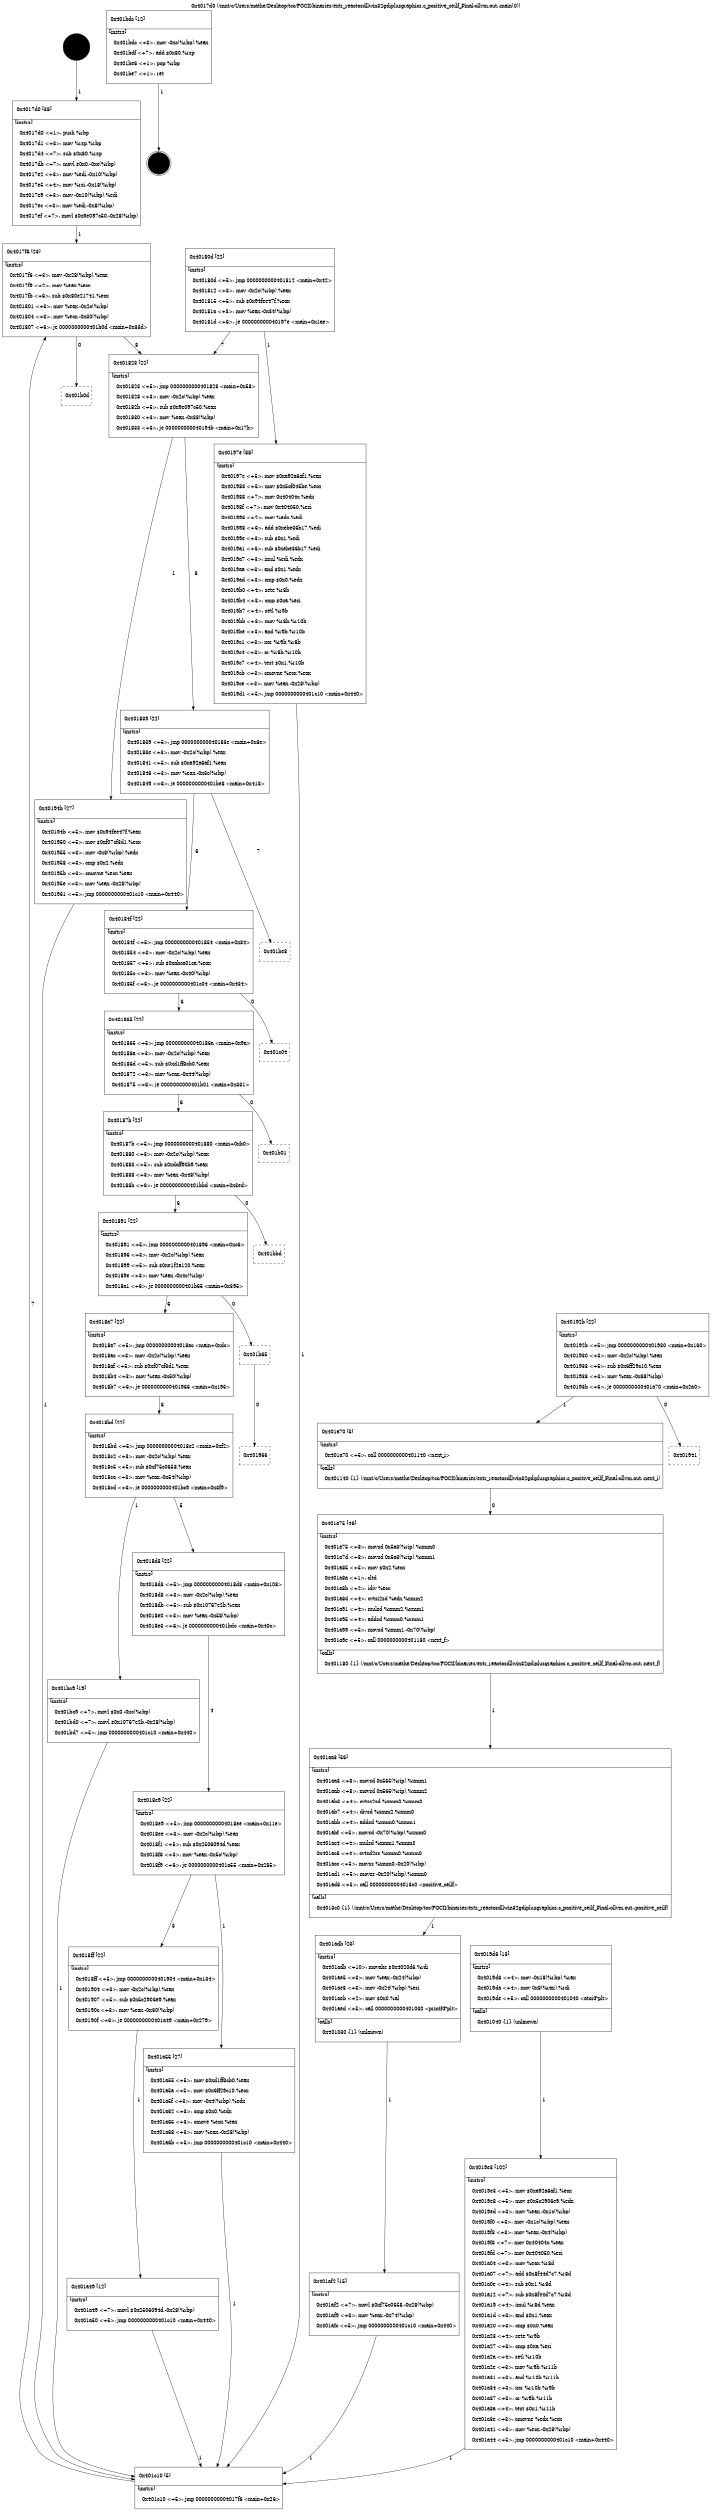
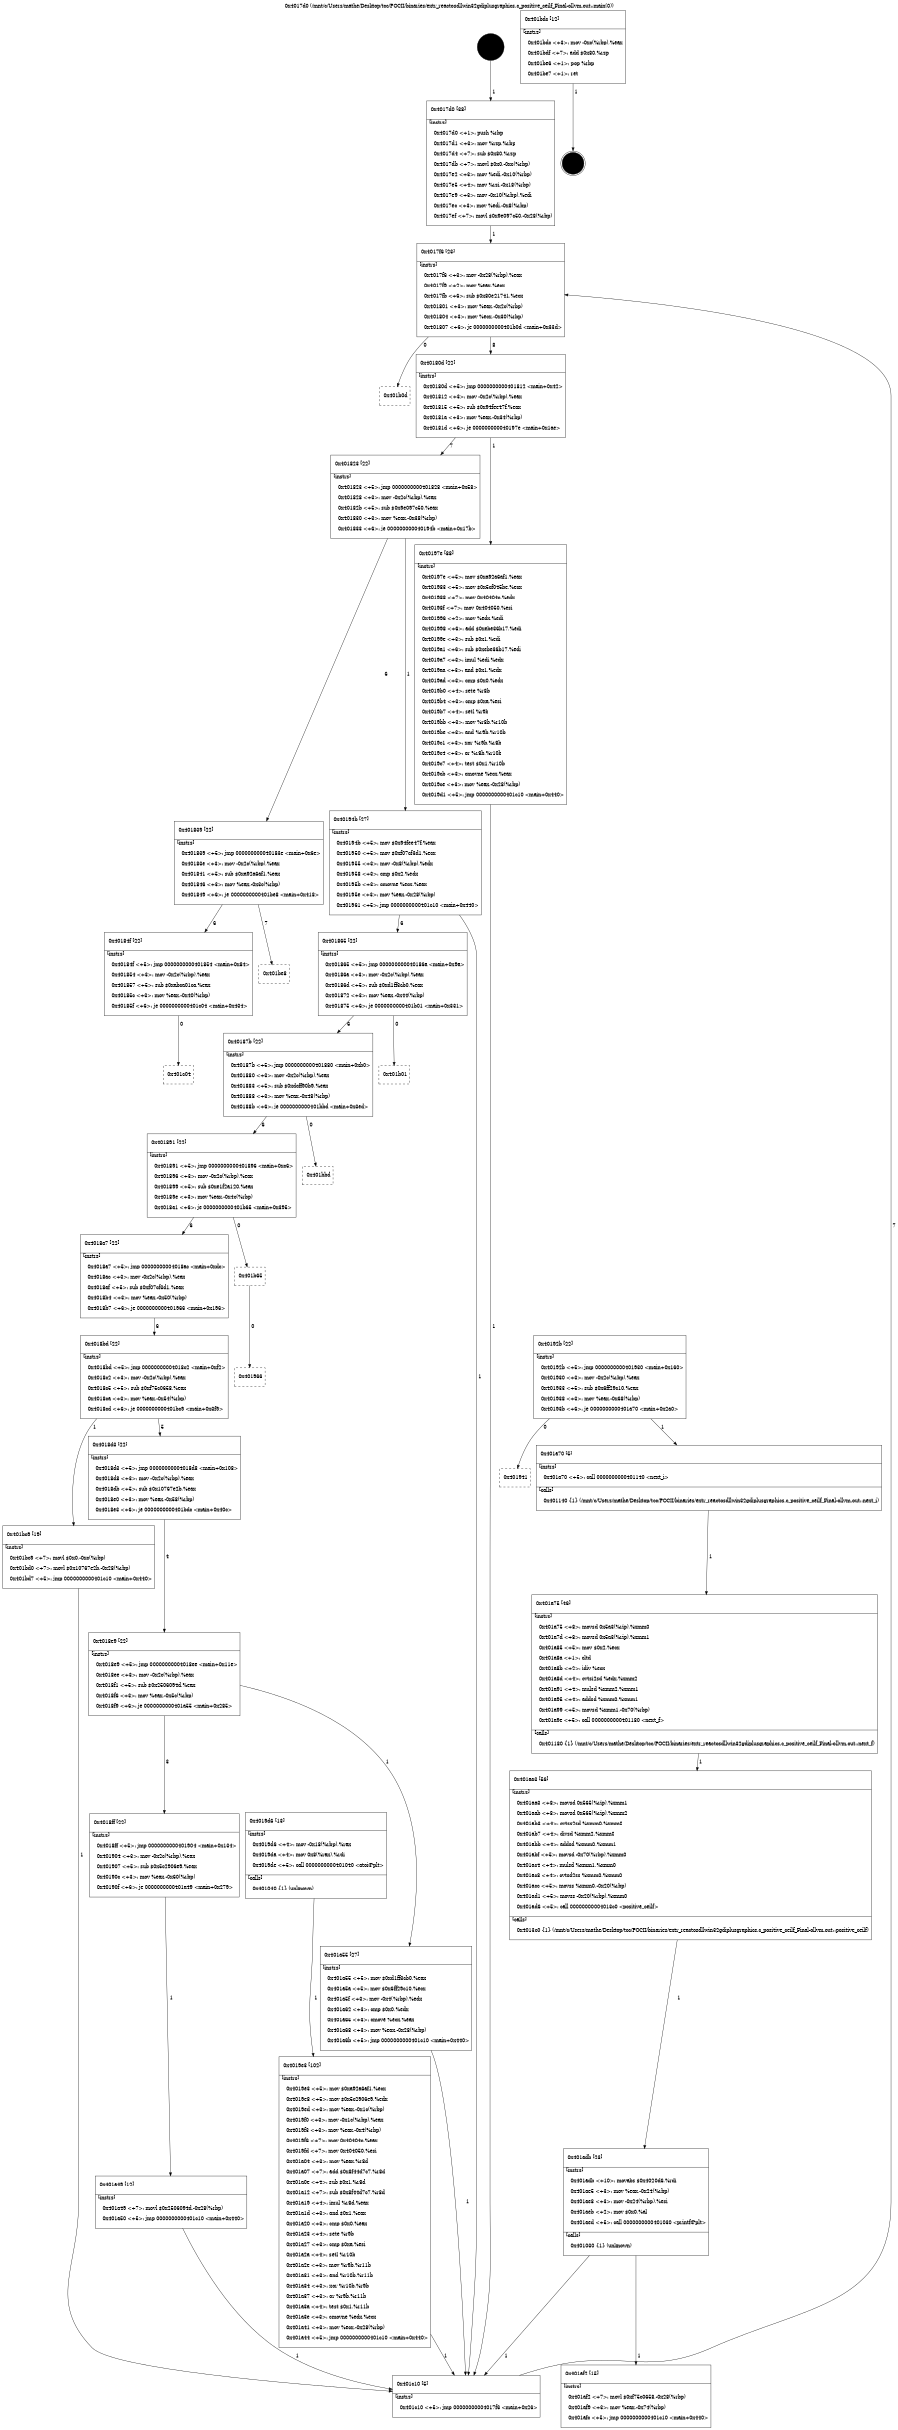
(131, 344) -> (491, 344)
(179, 1001) -> (399, 922)
(493, 1506) -> (710, 1557)
(344, 2413) -> (538, 2314)
